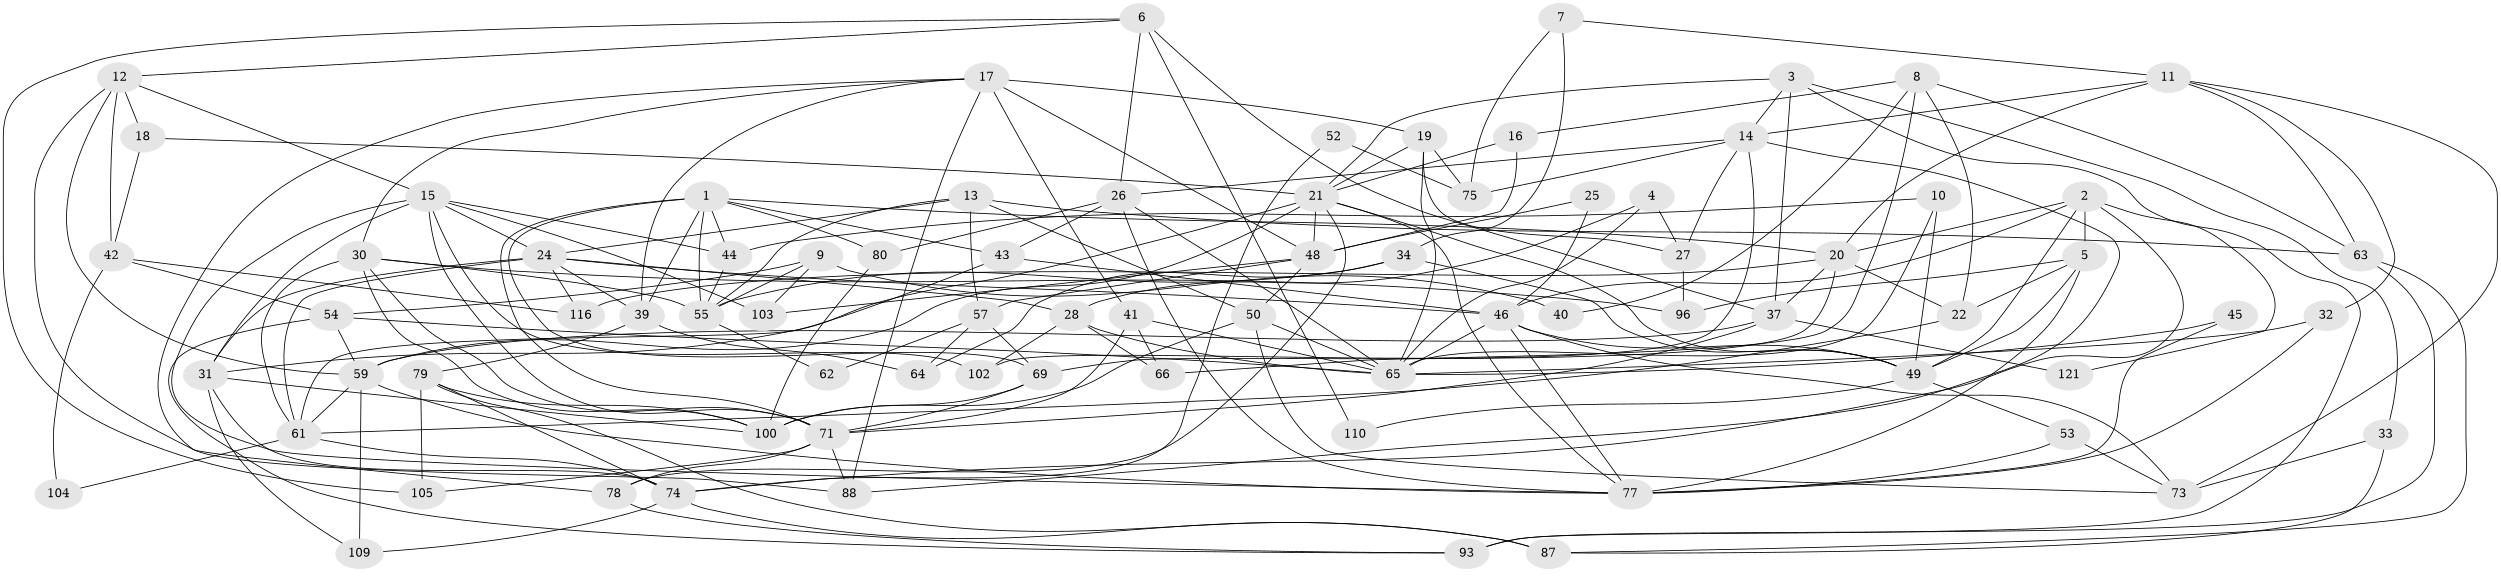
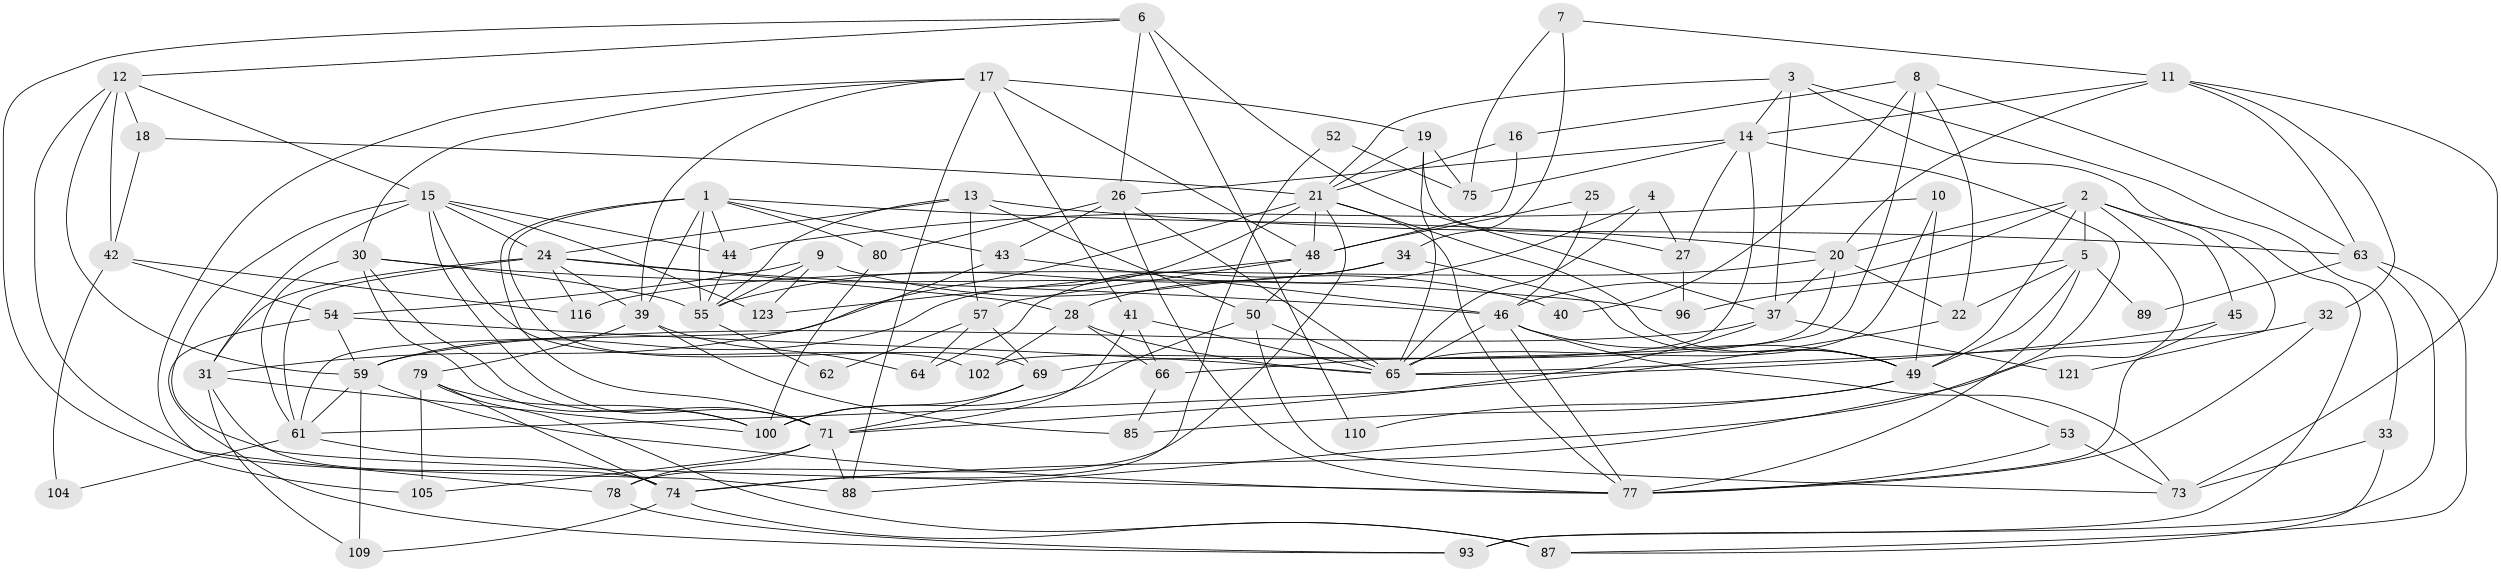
none -> (2185, 233)
(763, 316) -> (763, 316)
none -> (2144, 316)
none -> (1131, 435)
